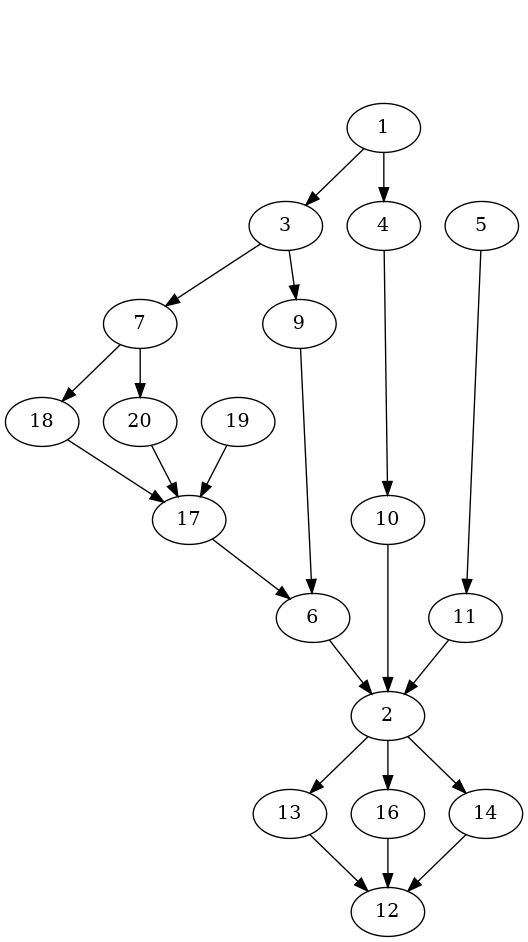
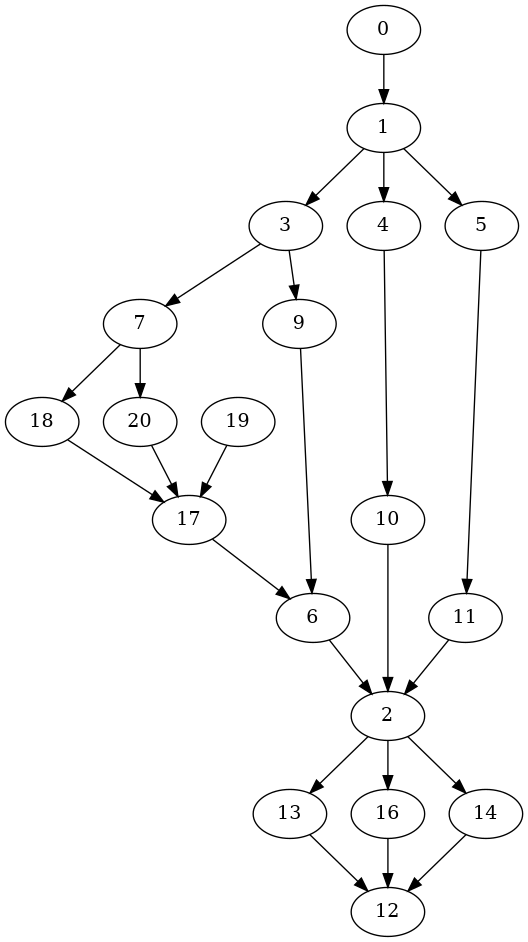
none -> (384, 30)
none -> (428, 172)
